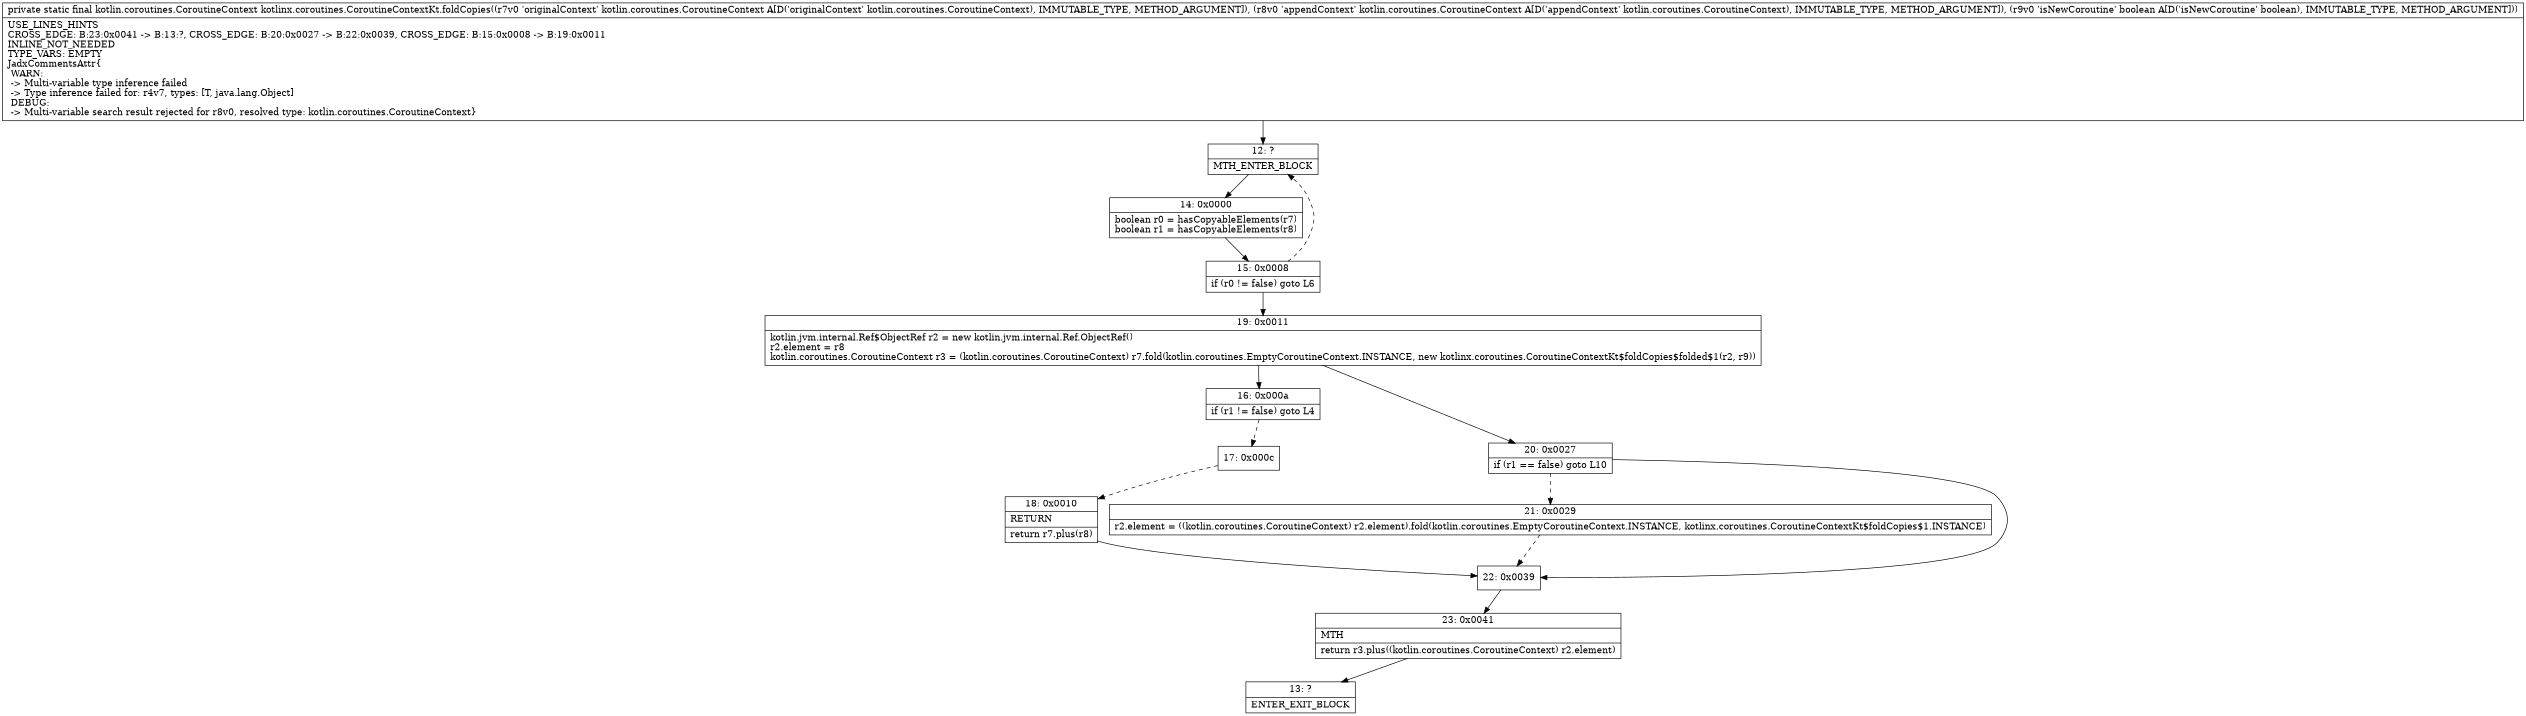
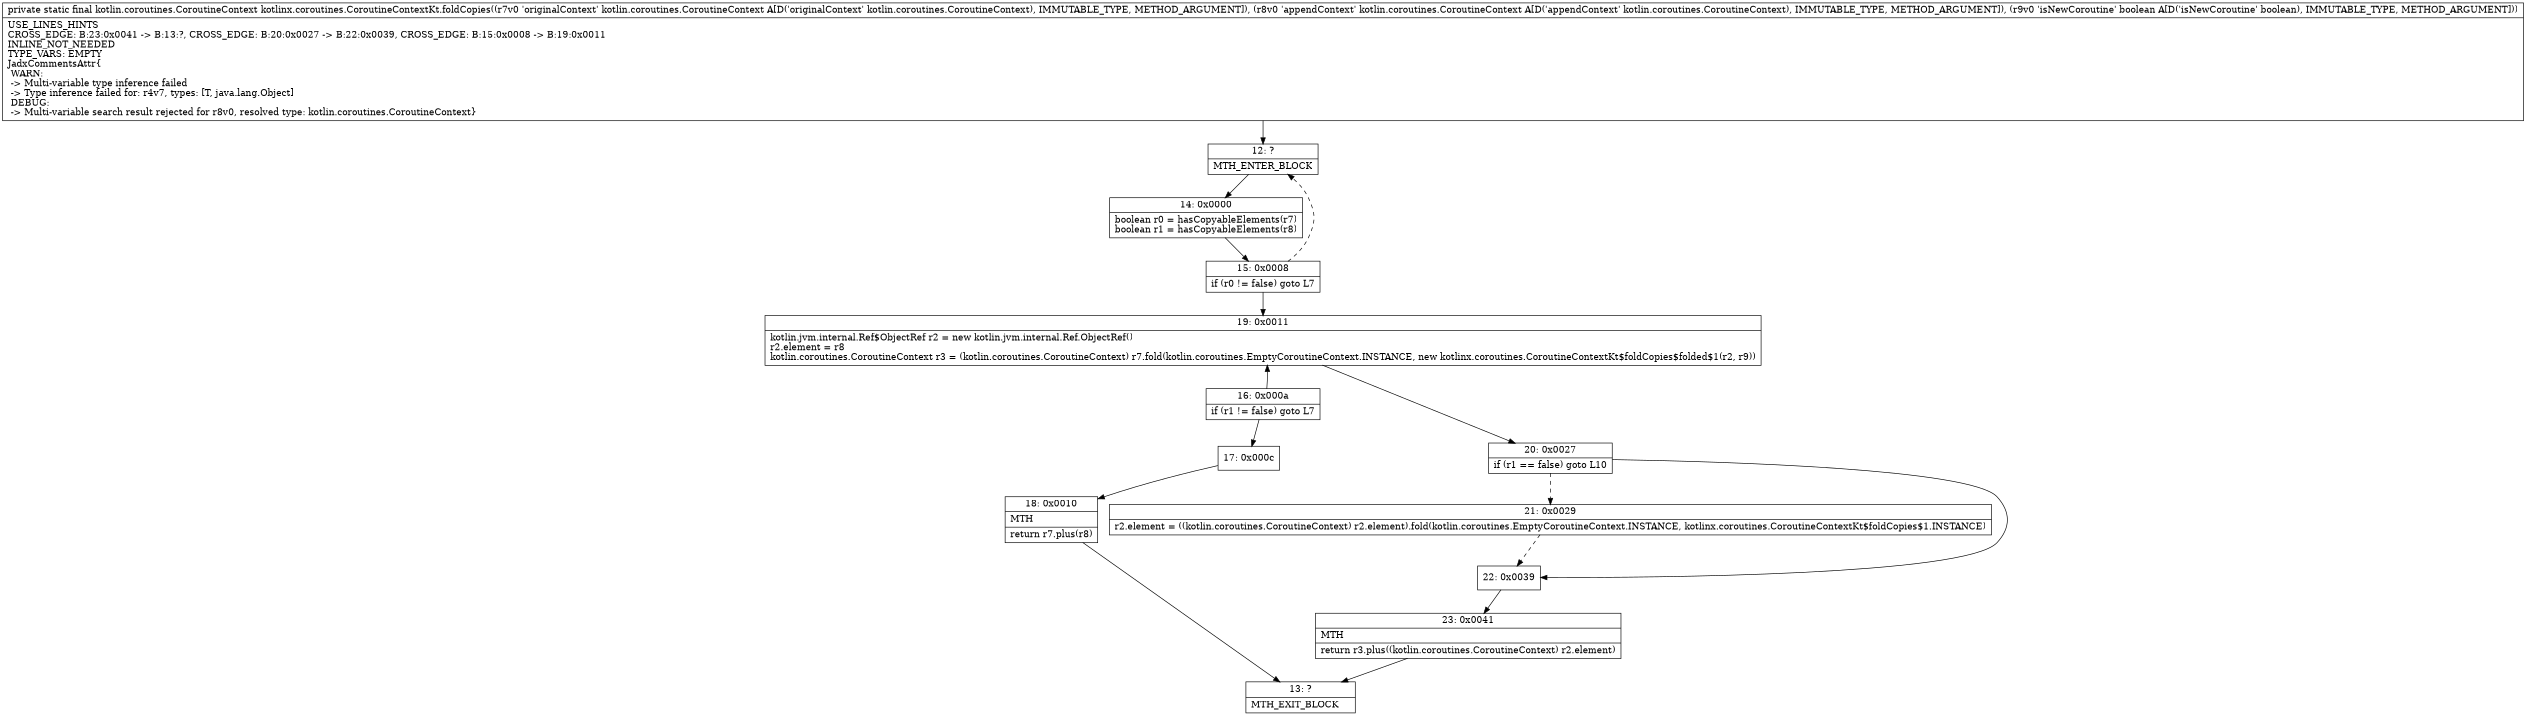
(1263, 284) -> (1263, 284)
(1259, 374) -> (1267, 380)
(1263, 412) -> (1263, 412)
(1256, 430) -> (1256, 430)
(1161, 480) -> (1161, 480)
(1031, 519) -> (1022, 519)
(1284, 564) -> (1179, 610)
(1301, 705) -> (1295, 705)
